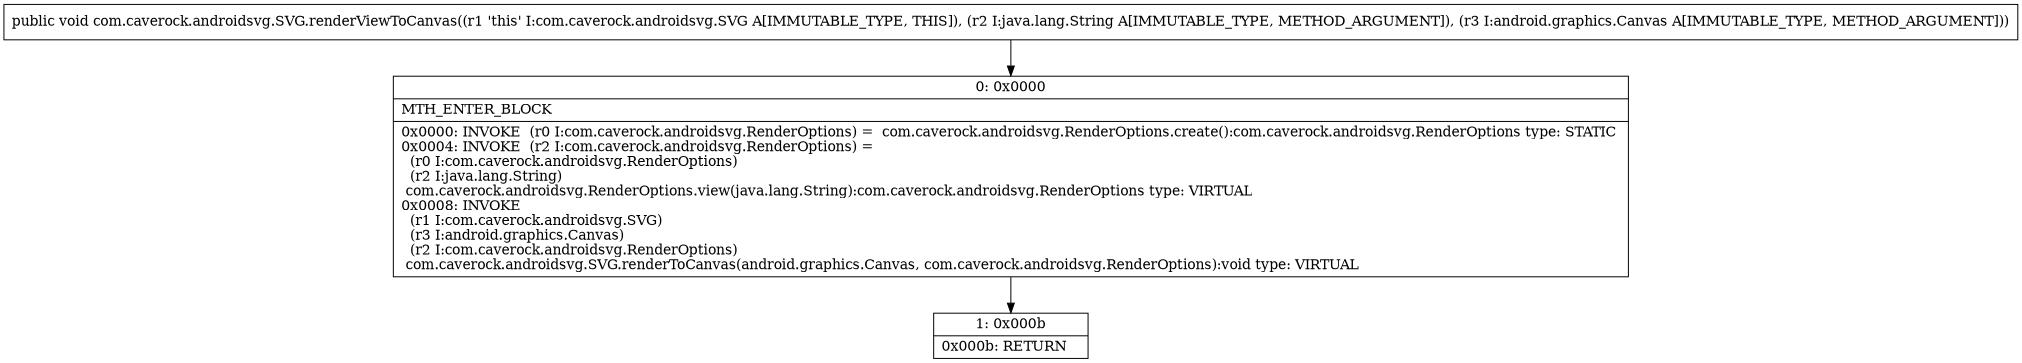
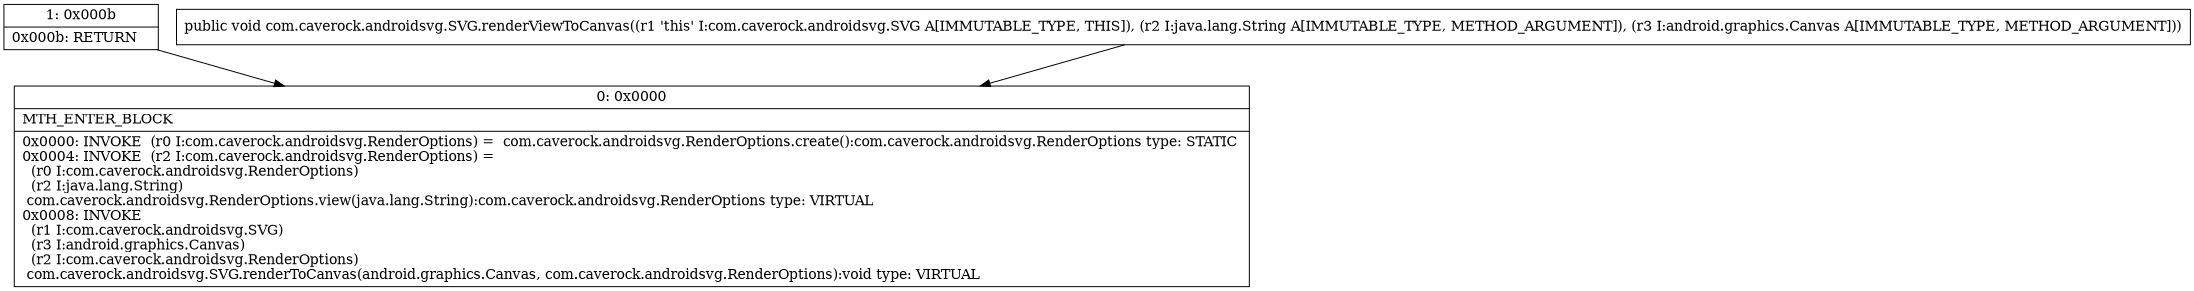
(1011, 290) -> (216, 67)
